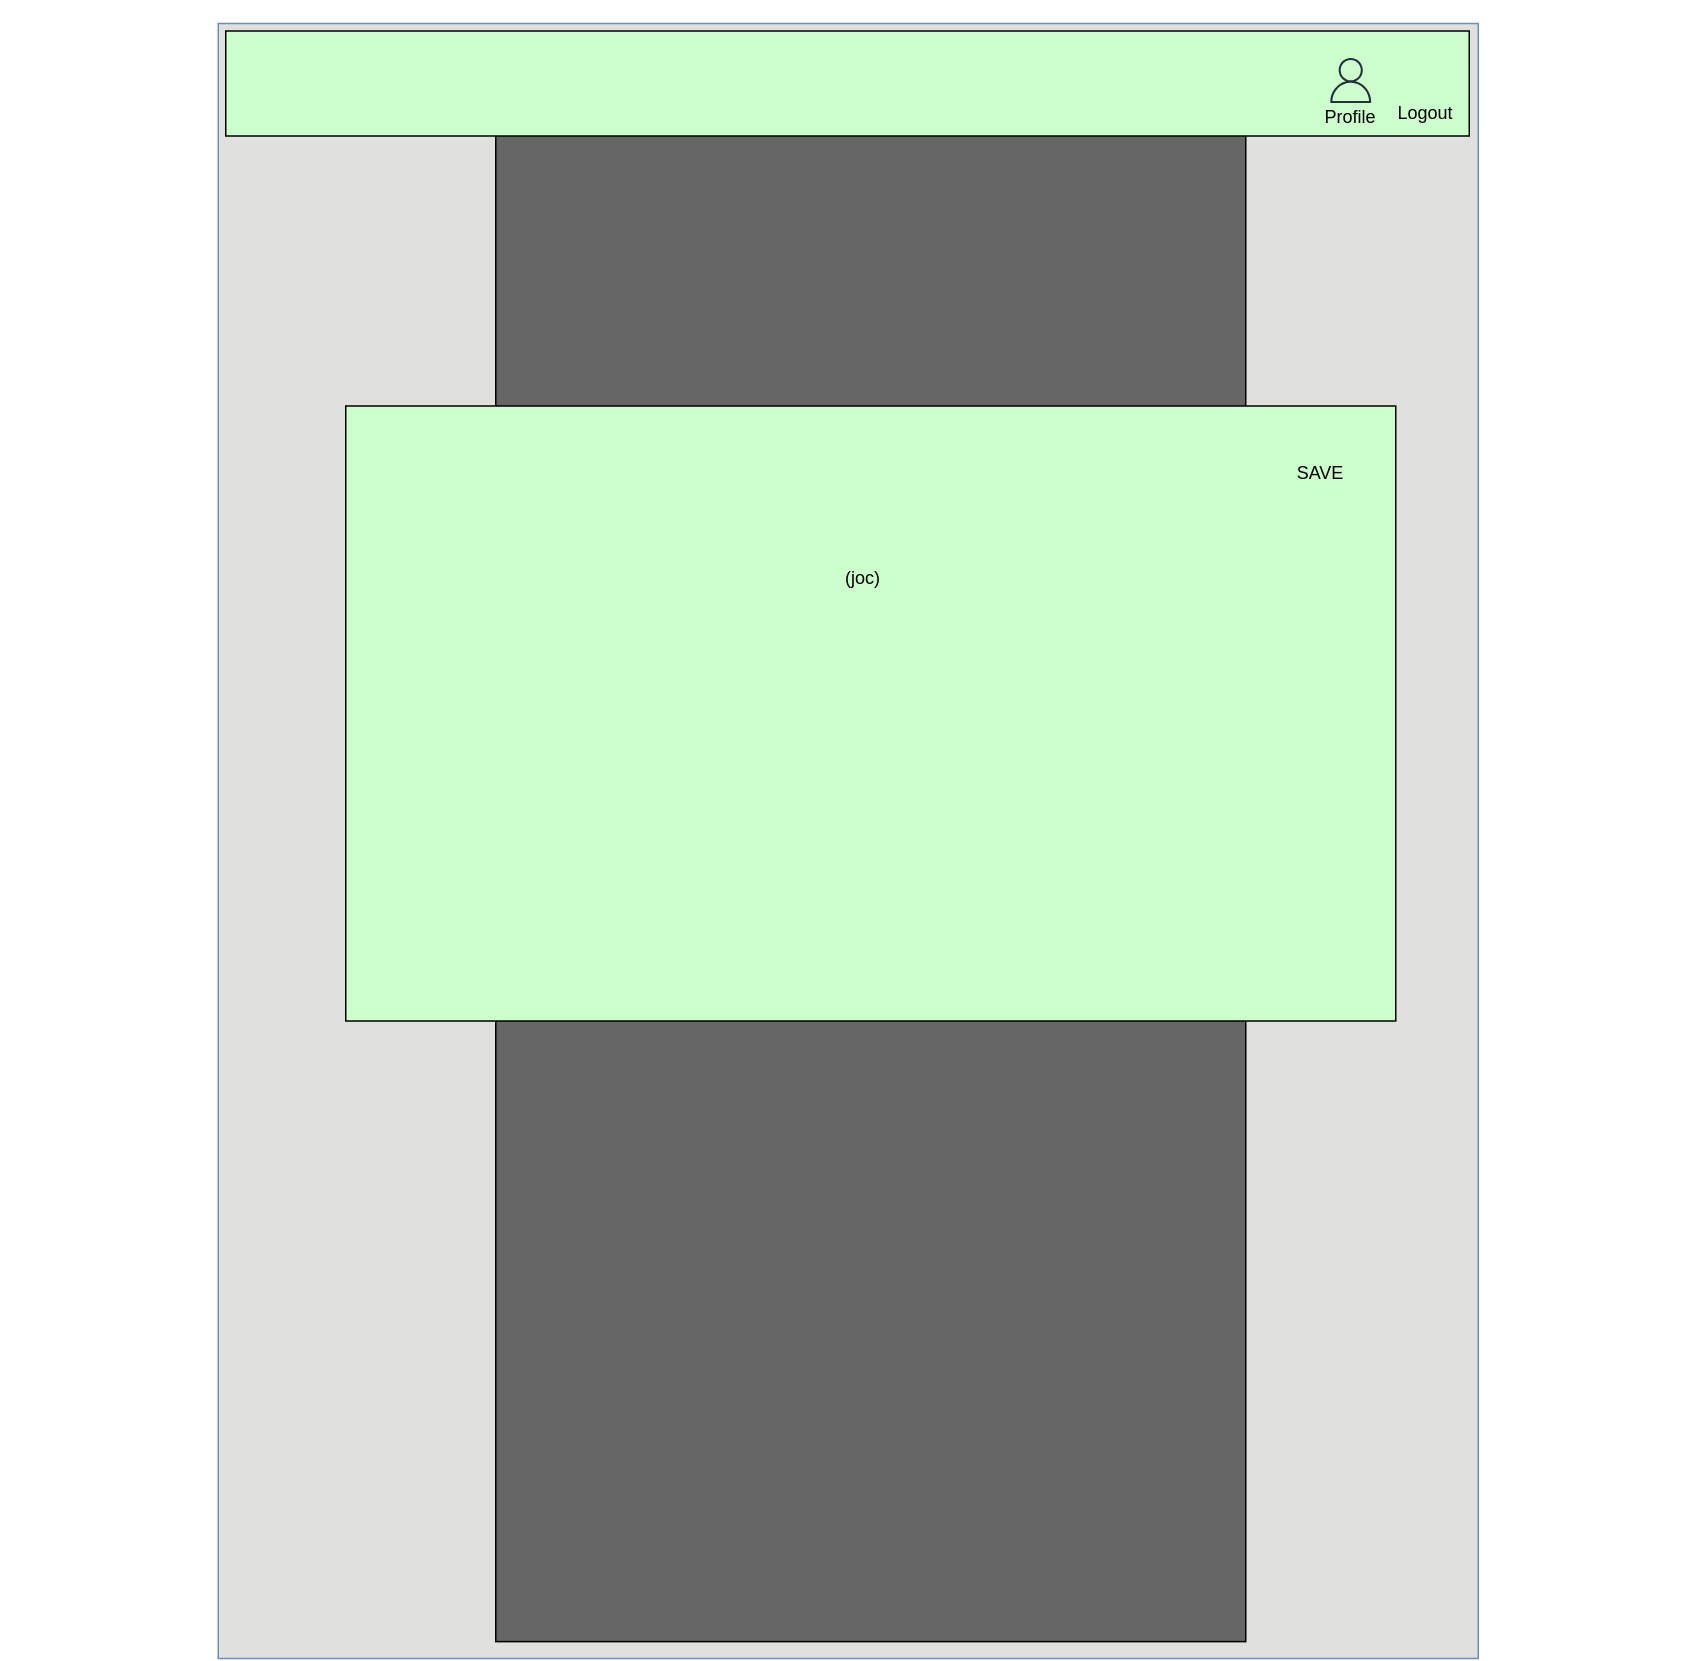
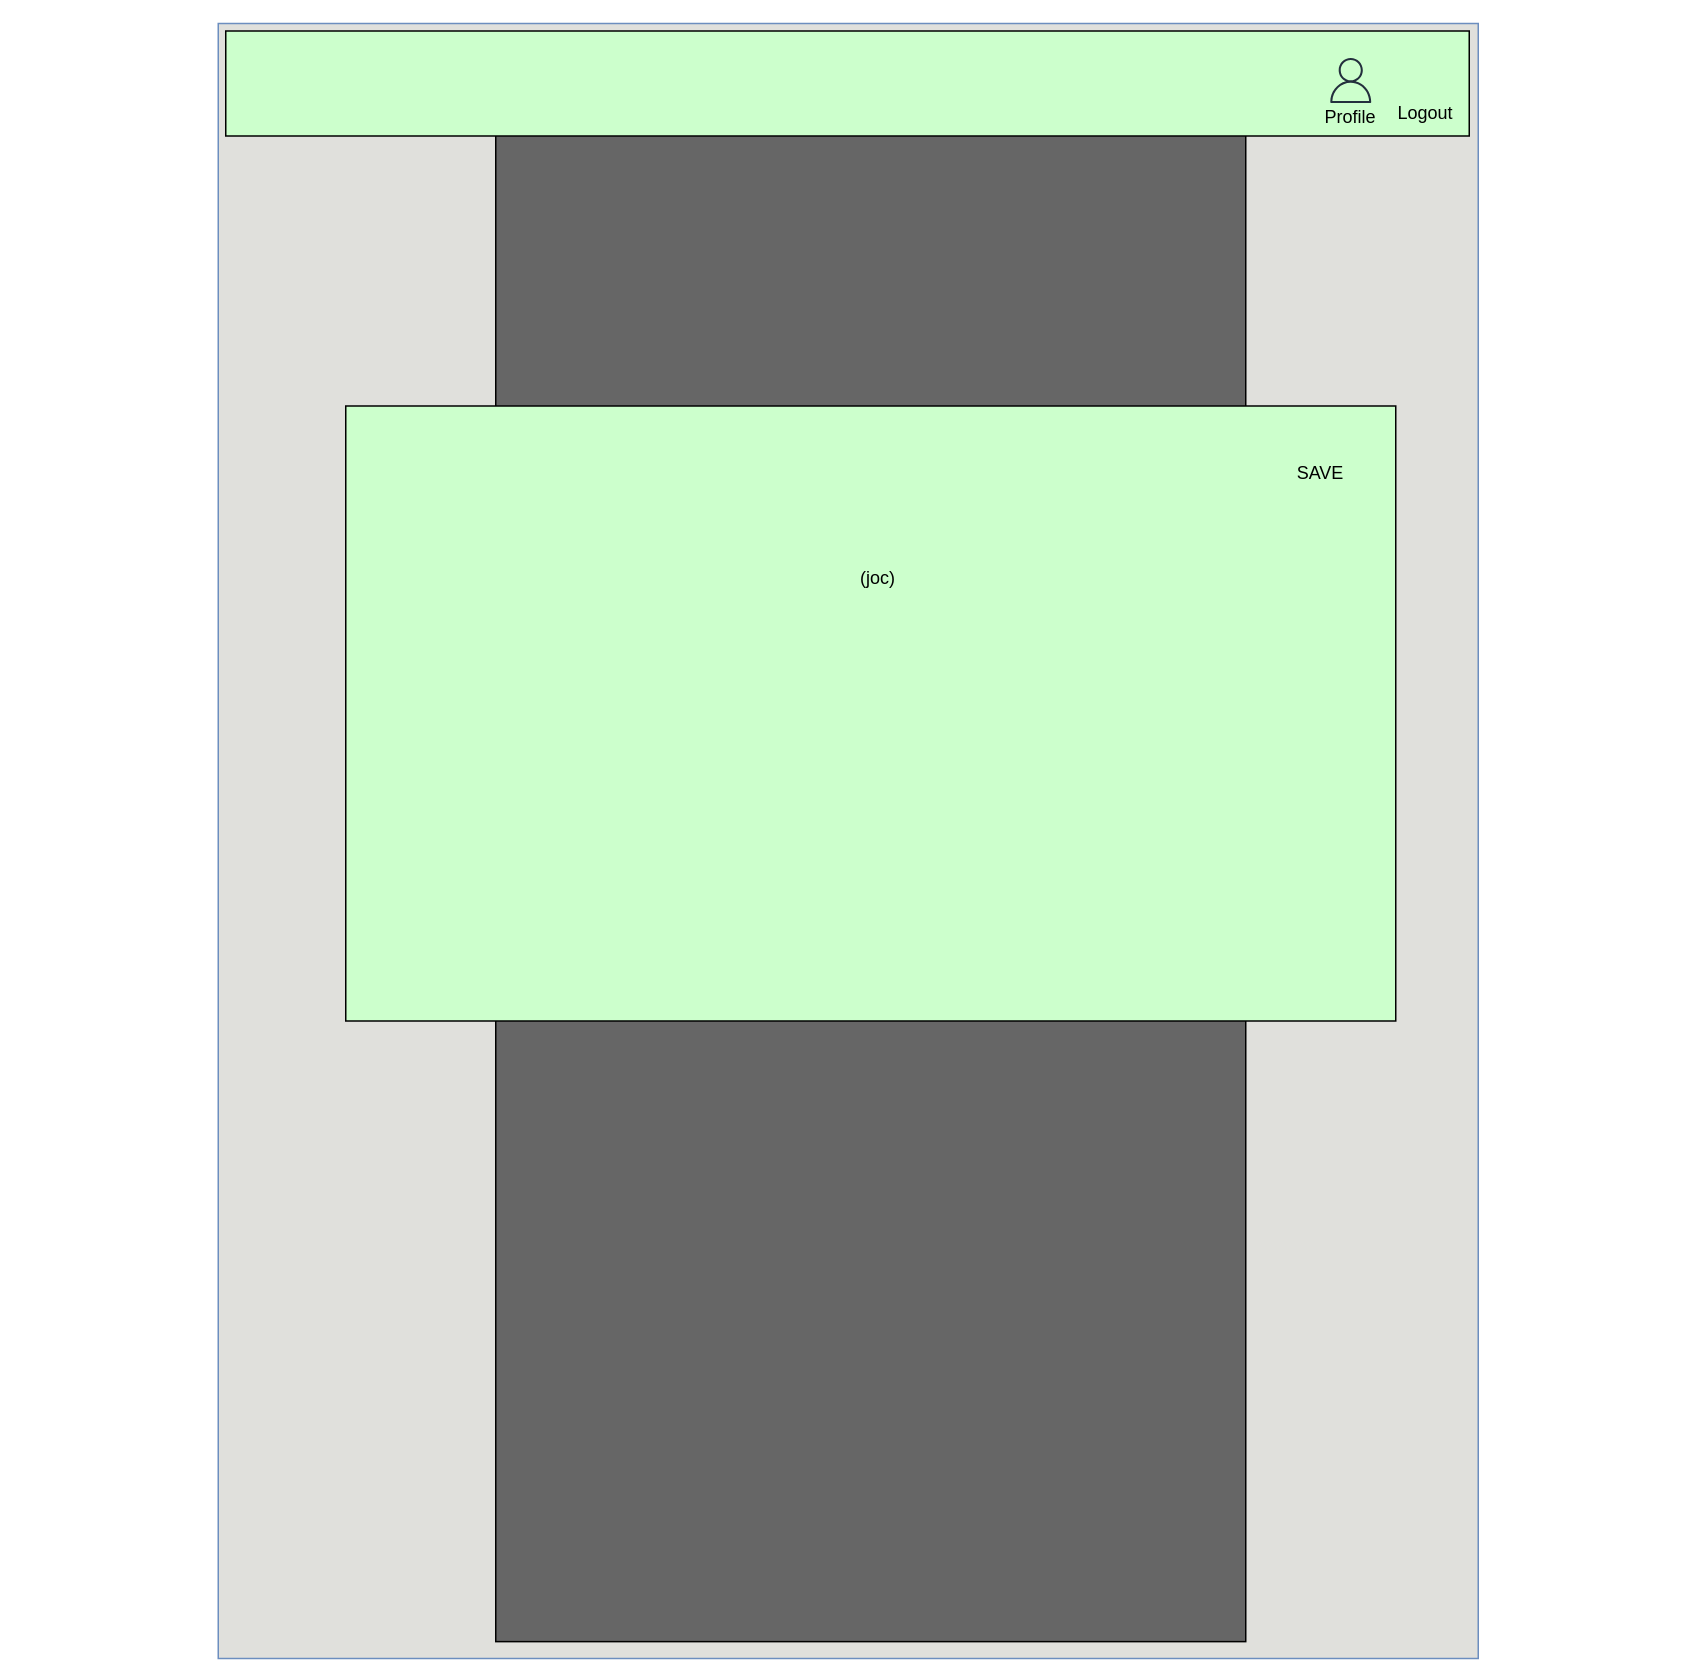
(863, 578) -> (878, 578)
